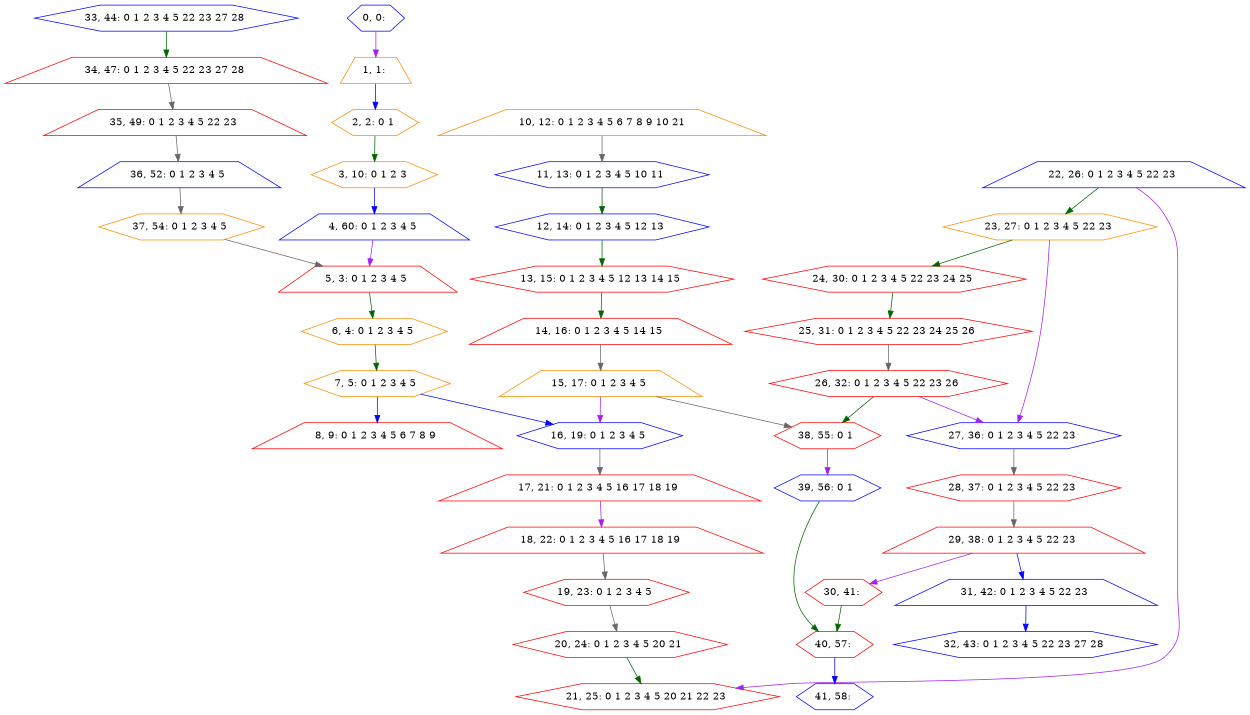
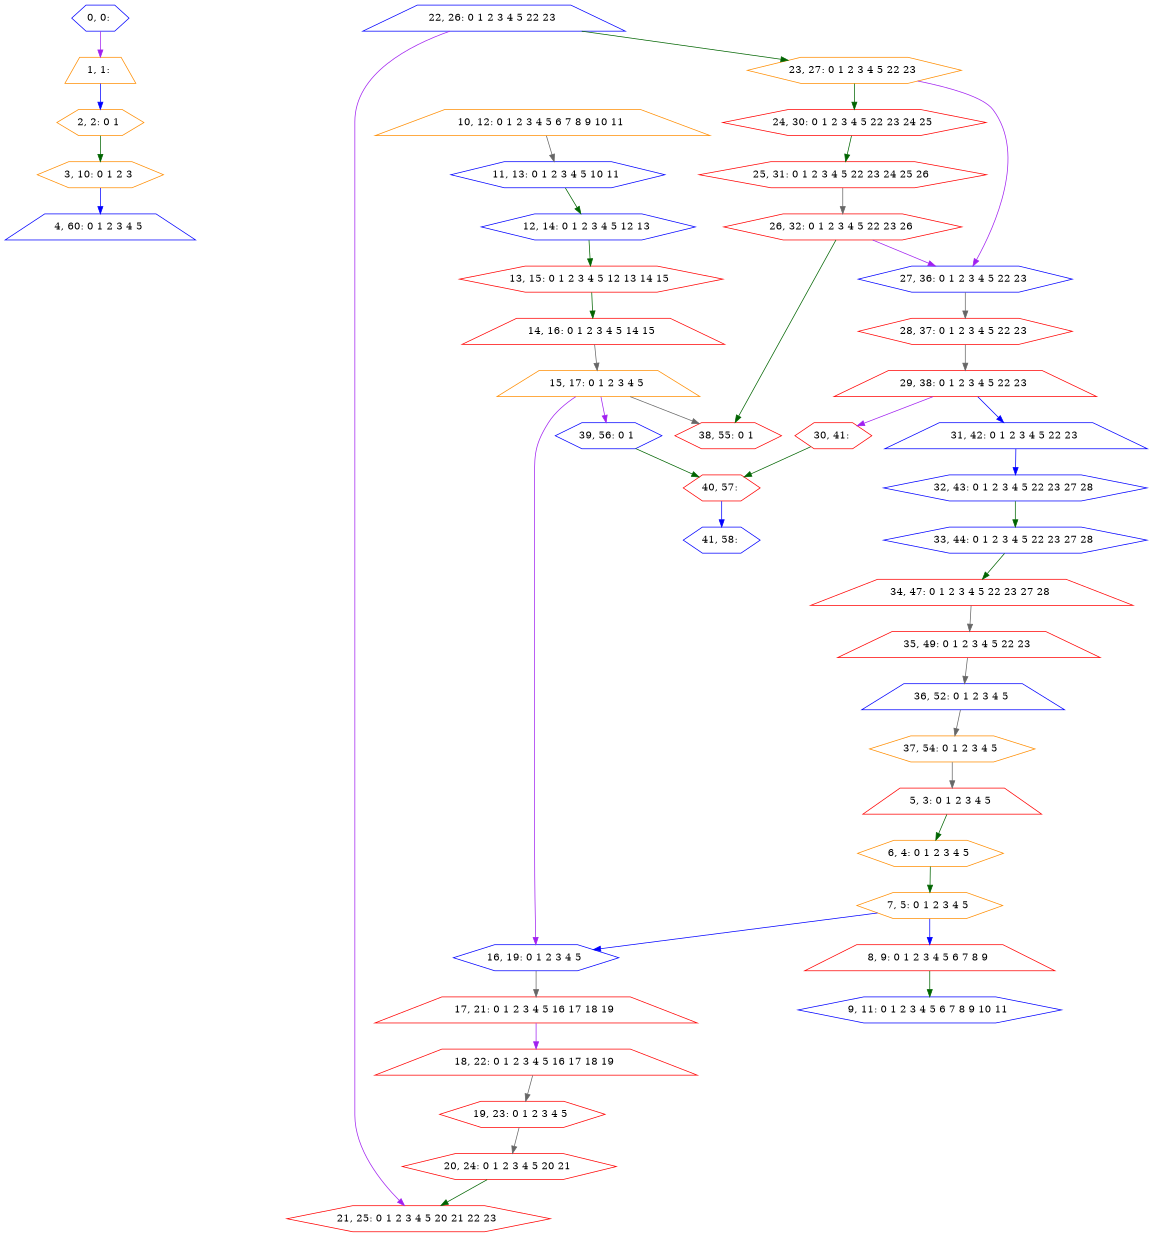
(602, 123) -> (543, 123)
(372, 249) -> none
(828, 458) -> (603, 406)
none -> (1015, 510)
none -> (930, 1010)
